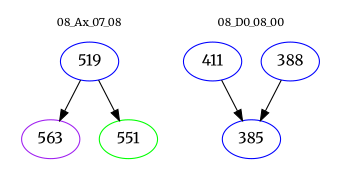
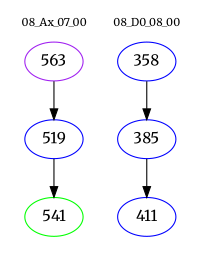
(90, 23) -> (54, 23)
(290, 62) -> (147, 62)
(73, 96) -> (54, 95)
(230, 96) -> (147, 173)
(128, 139) -> (54, 217)
